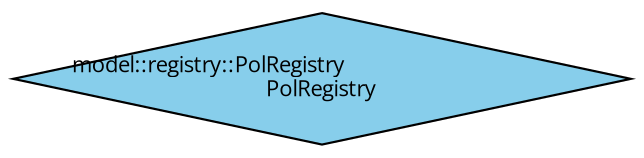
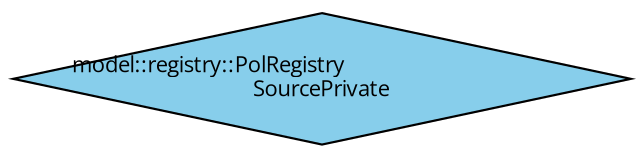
(322, 79) -> (322, 79)
